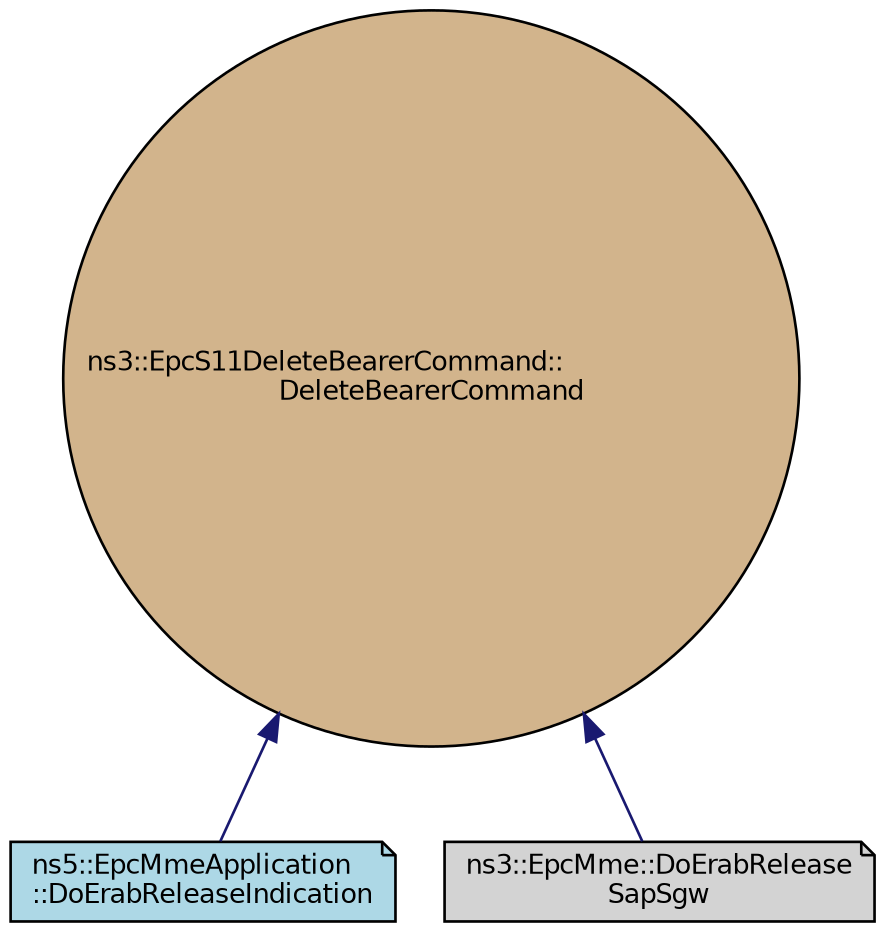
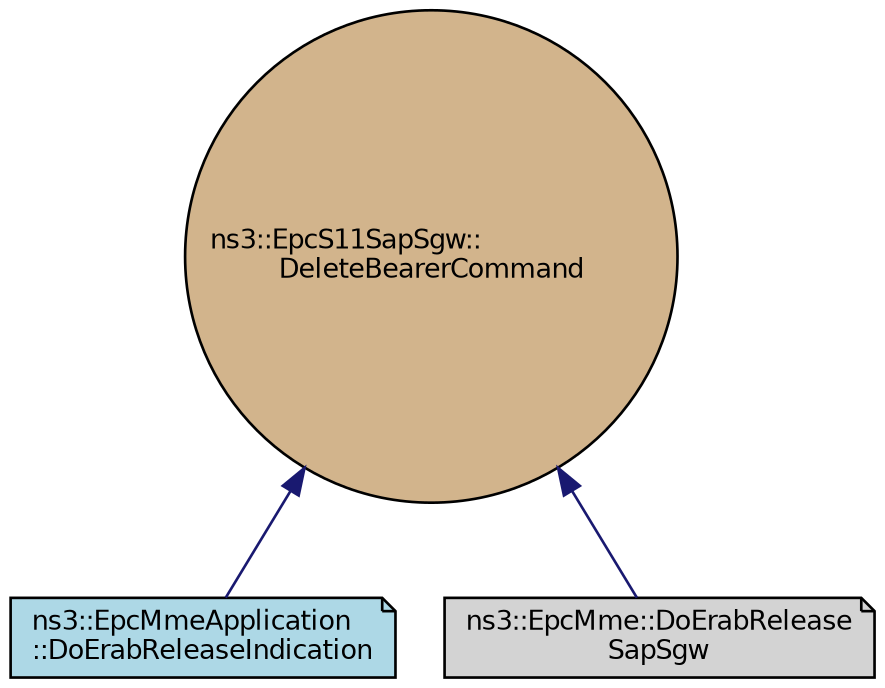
(431, 378) -> (431, 256)
(203, 882) -> (203, 638)
